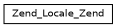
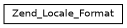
(58, 14) -> (63, 14)
